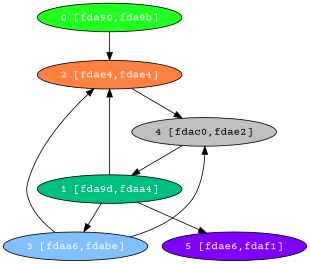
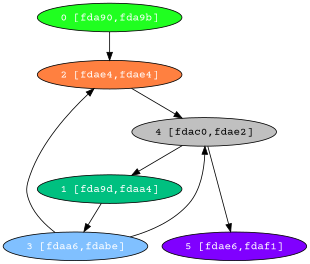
(110, 136) -> none
(167, 215) -> (218, 185)
